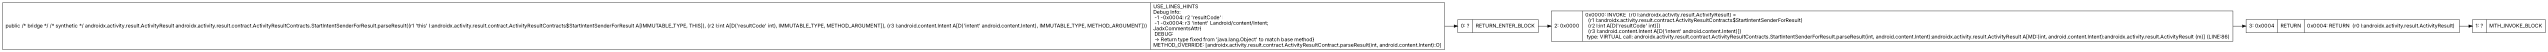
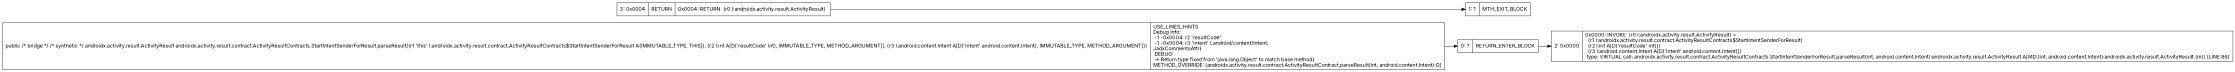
(2238, 26) -> none
(2516, 26) -> (1505, 9)
